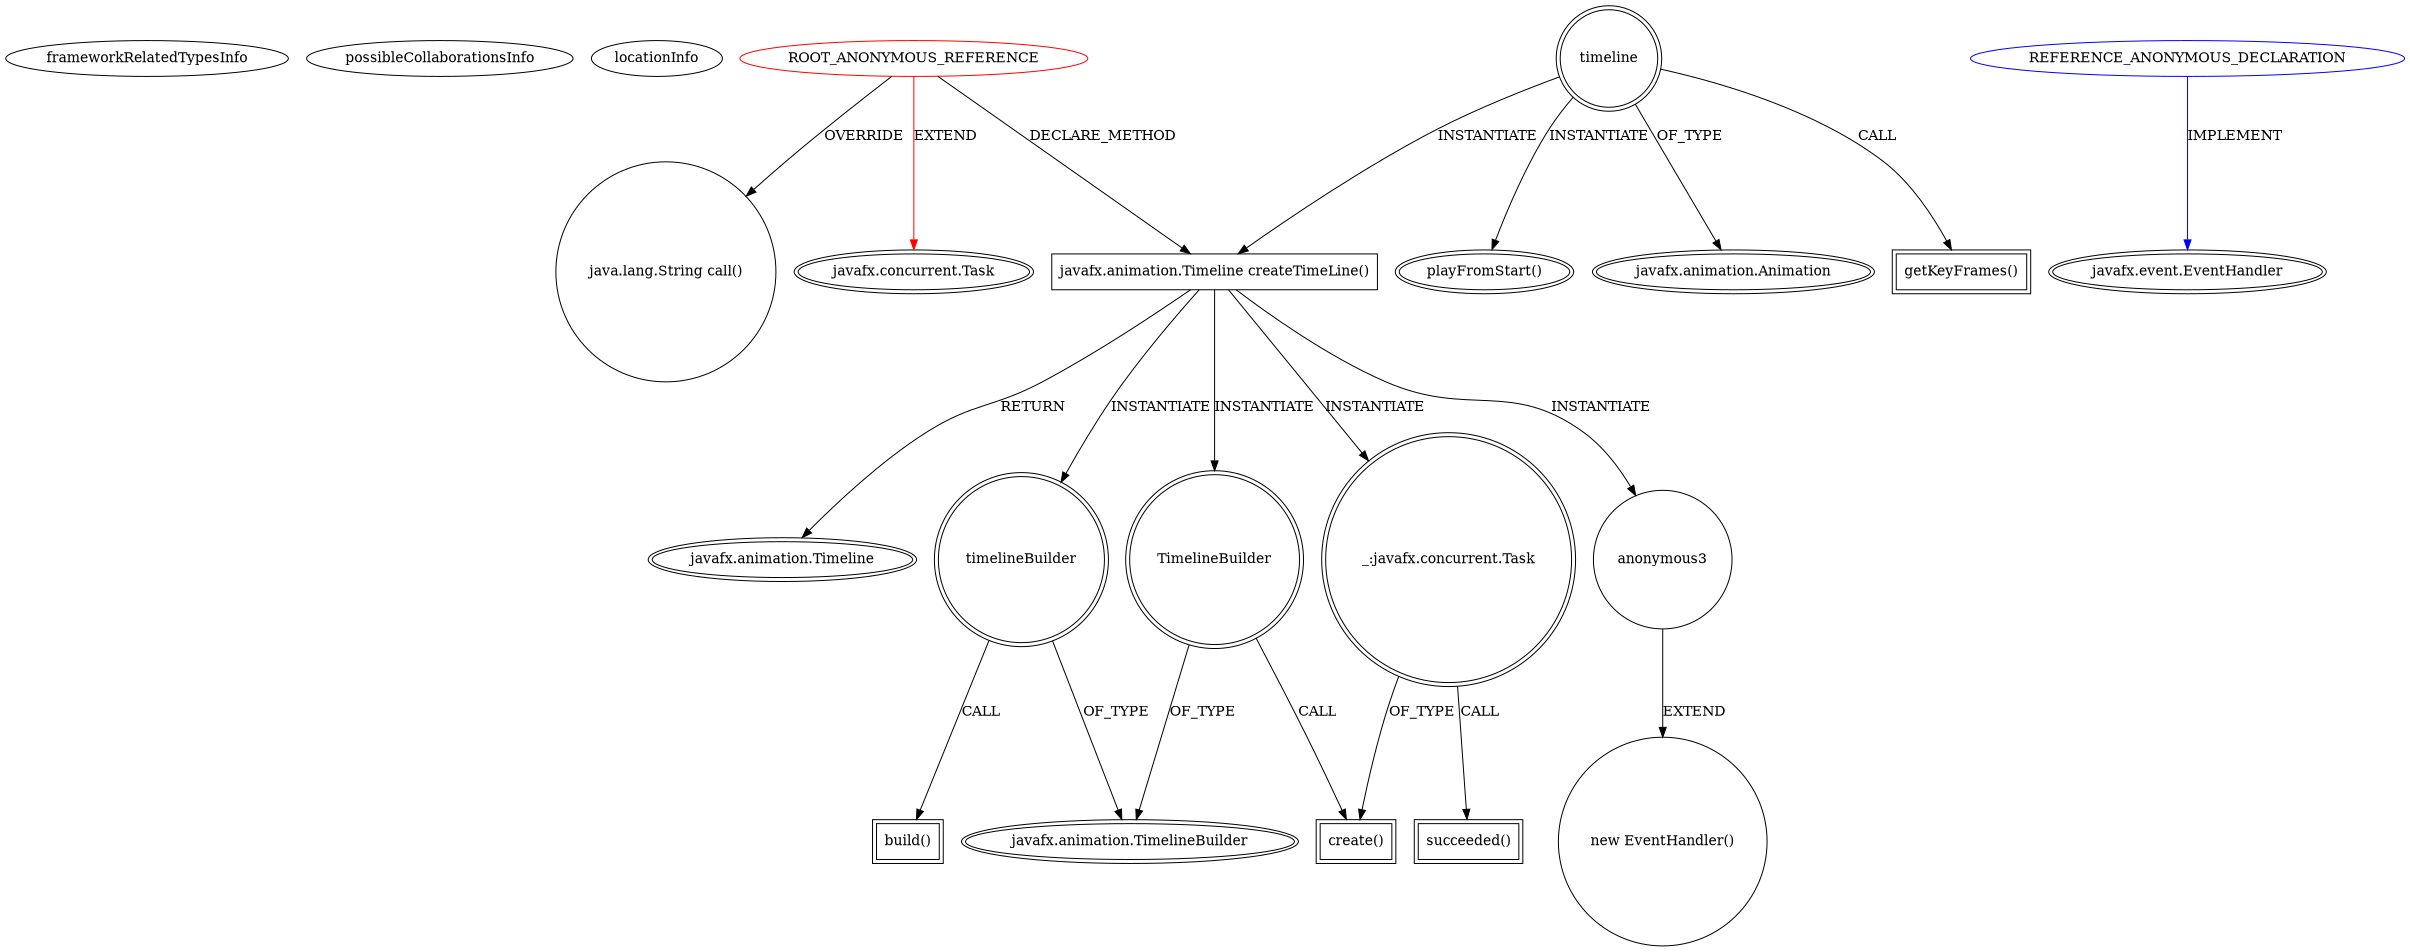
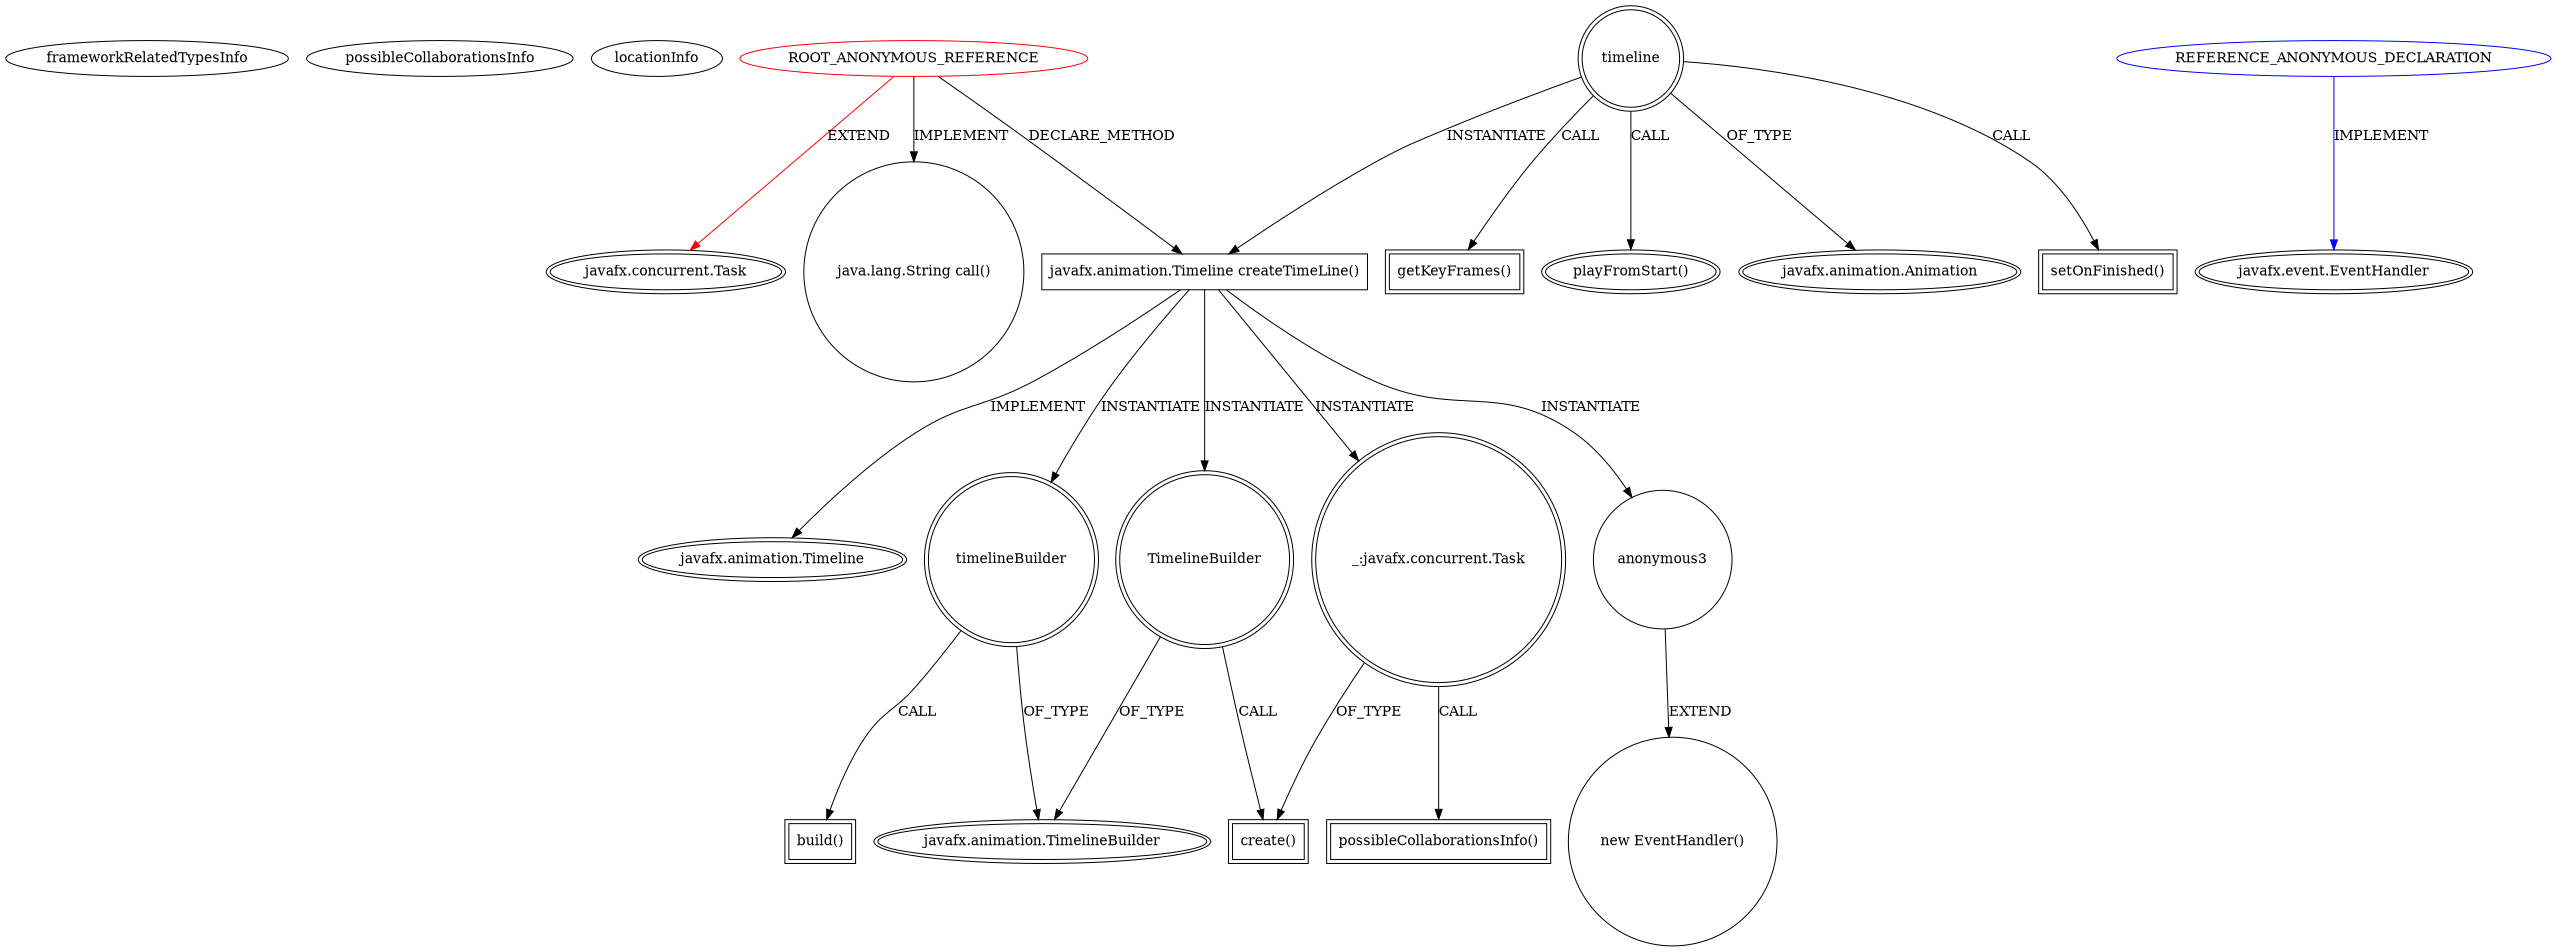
(864, 136) -> (961, 136)
(1599, 136) -> (1650, 136)
none -> (2108, 272)
(1033, 407) -> (1038, 407)
(1469, 842) -> (1439, 842)
